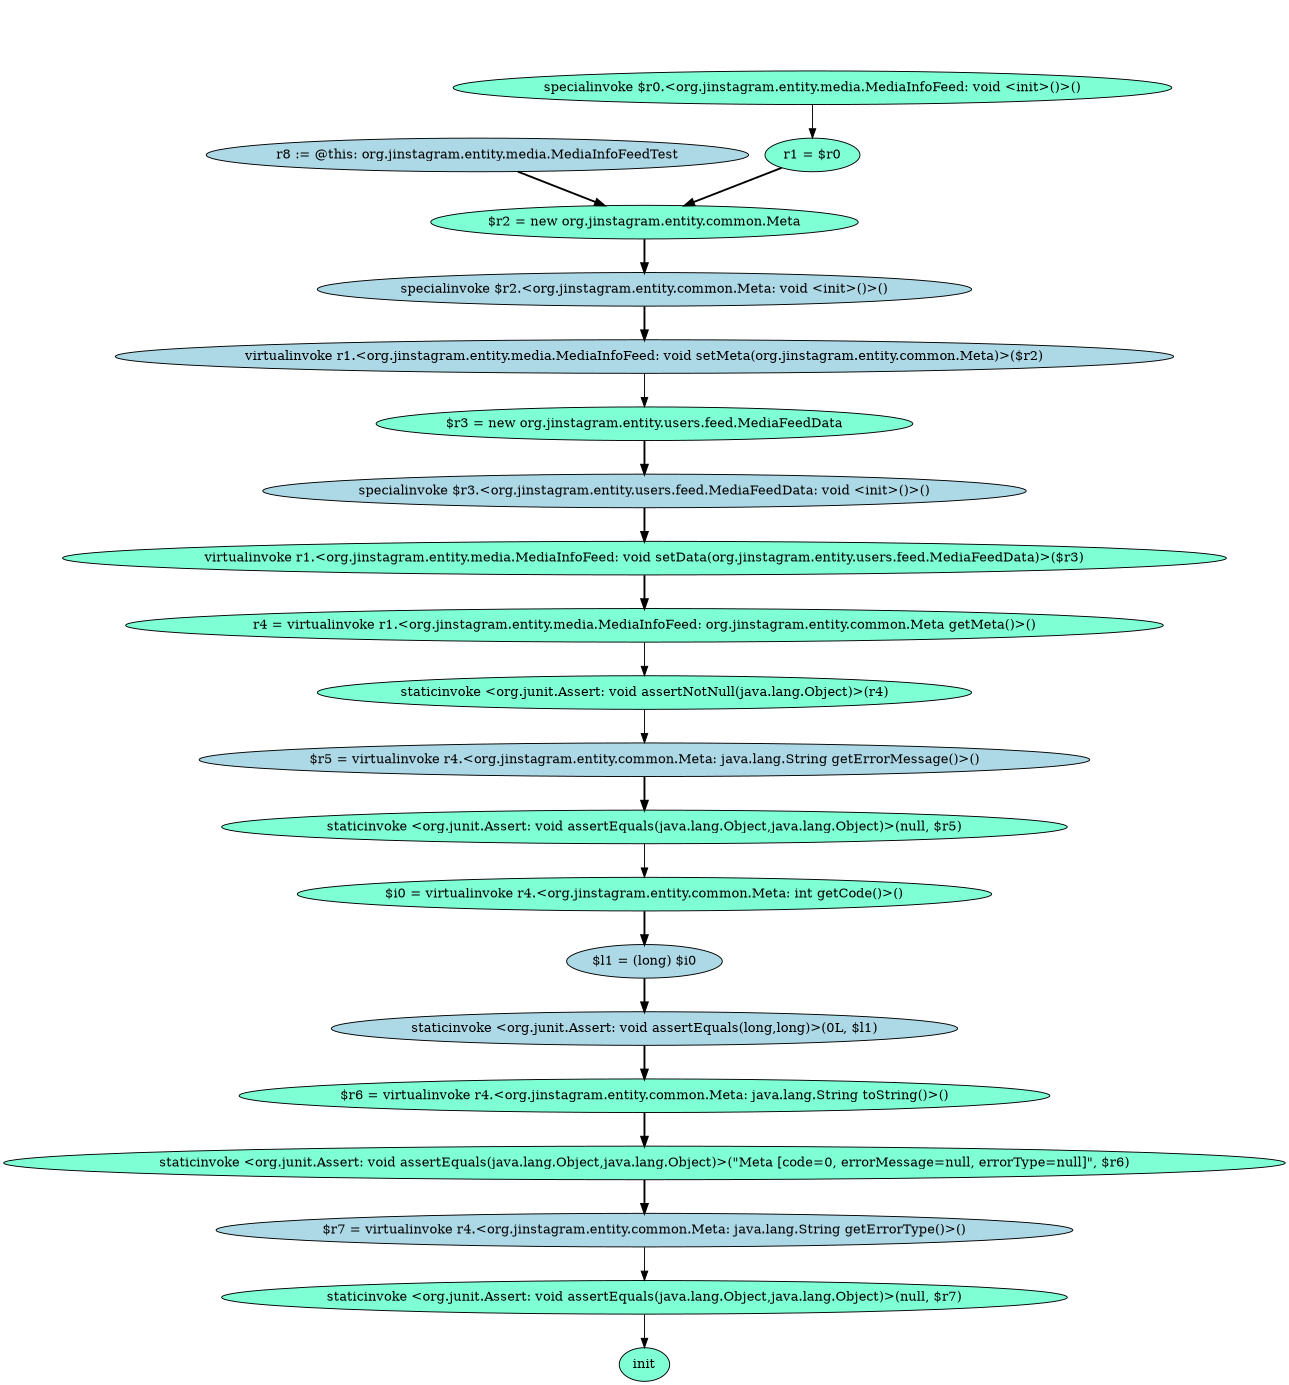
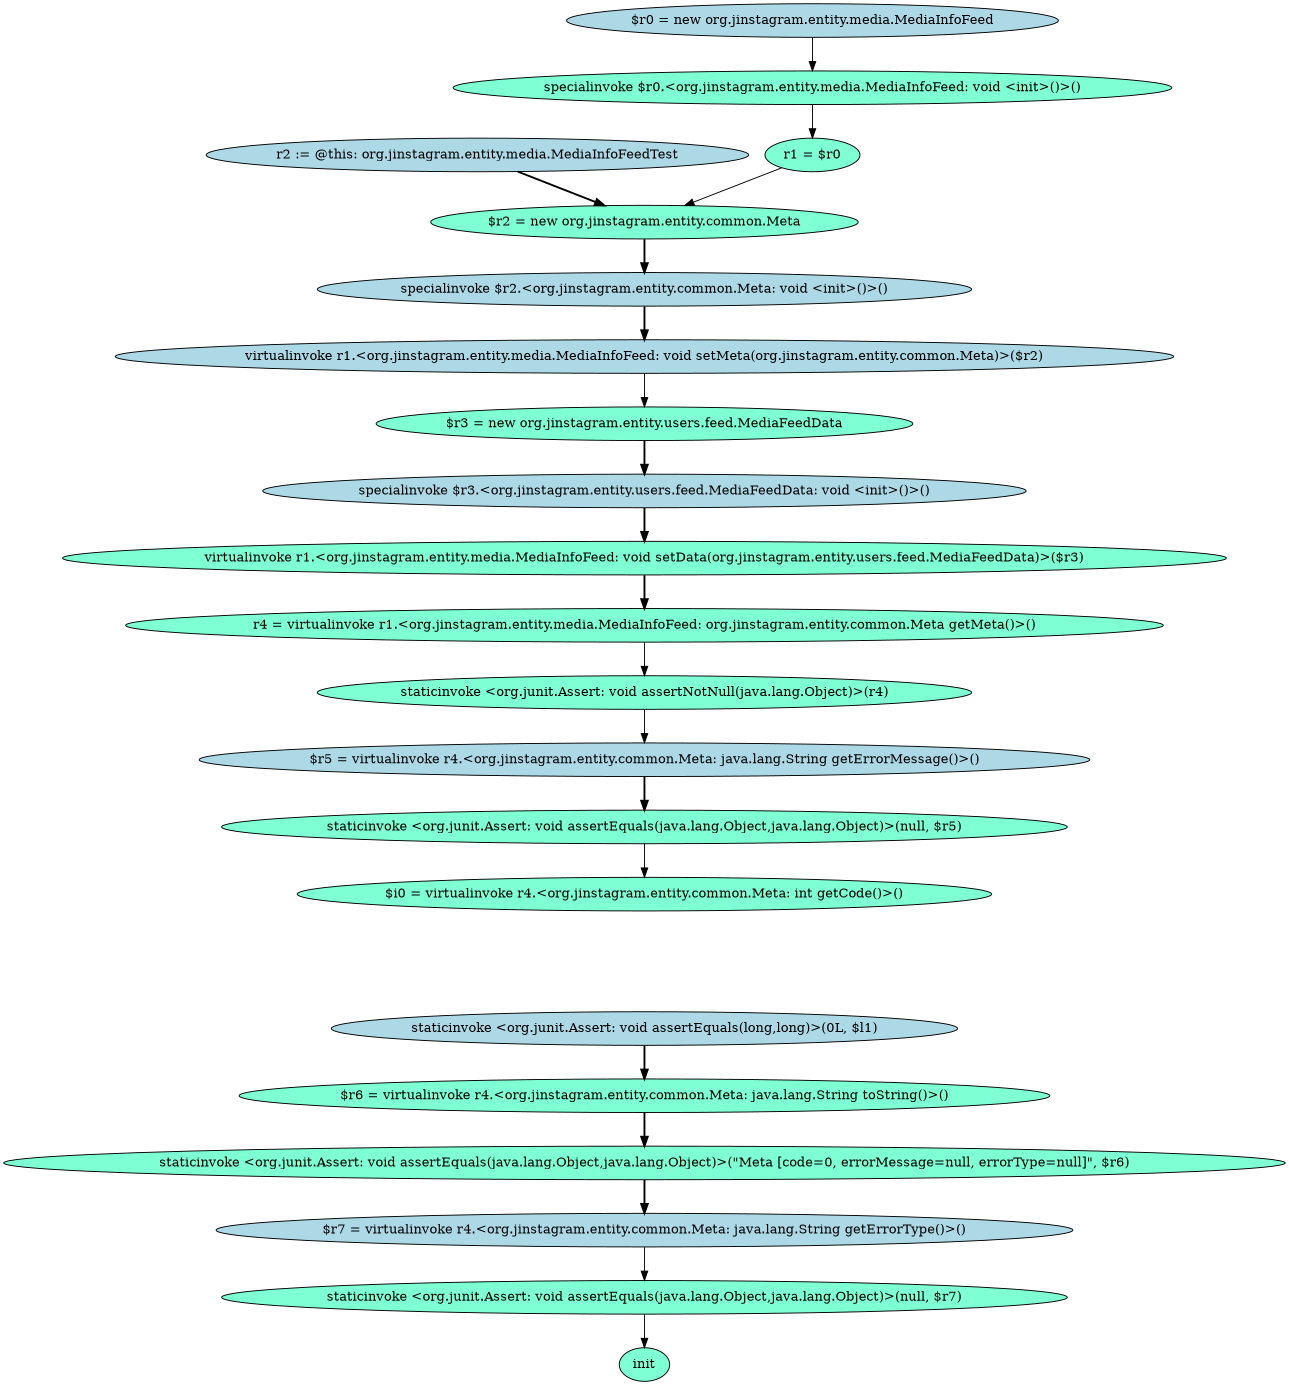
none -> (812, 21)
(477, 155) -> (477, 155)
(738, 185) -> (738, 185)
(644, 961) -> none
